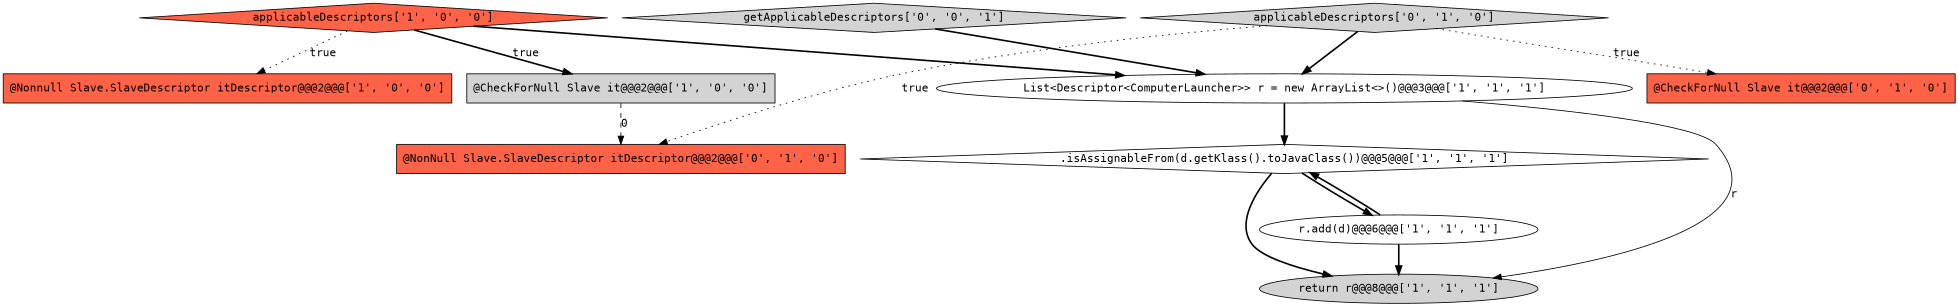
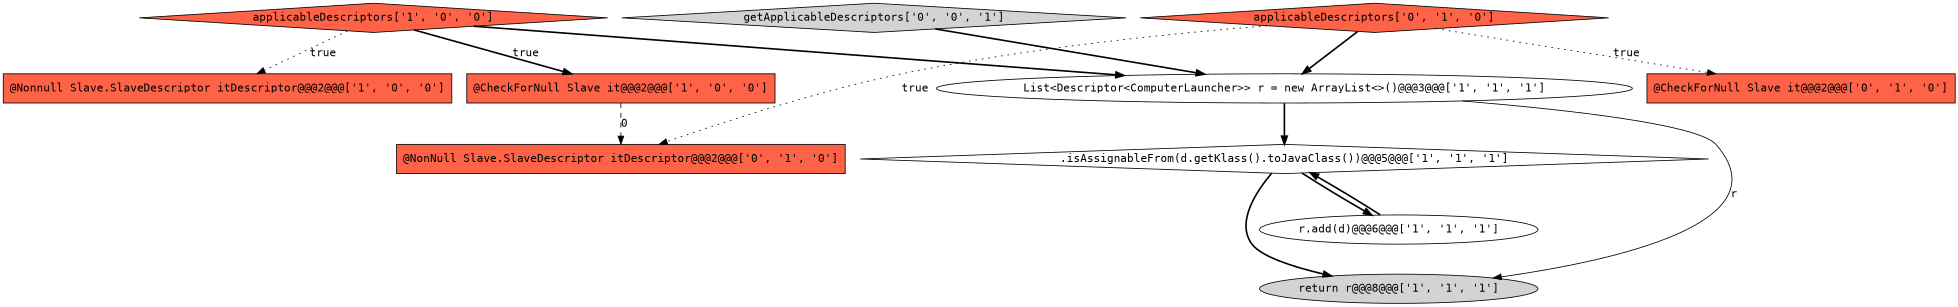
(1374, 18) -> (1374, 18)
(621, 88) -> (621, 88)
(1399, 255) -> none
